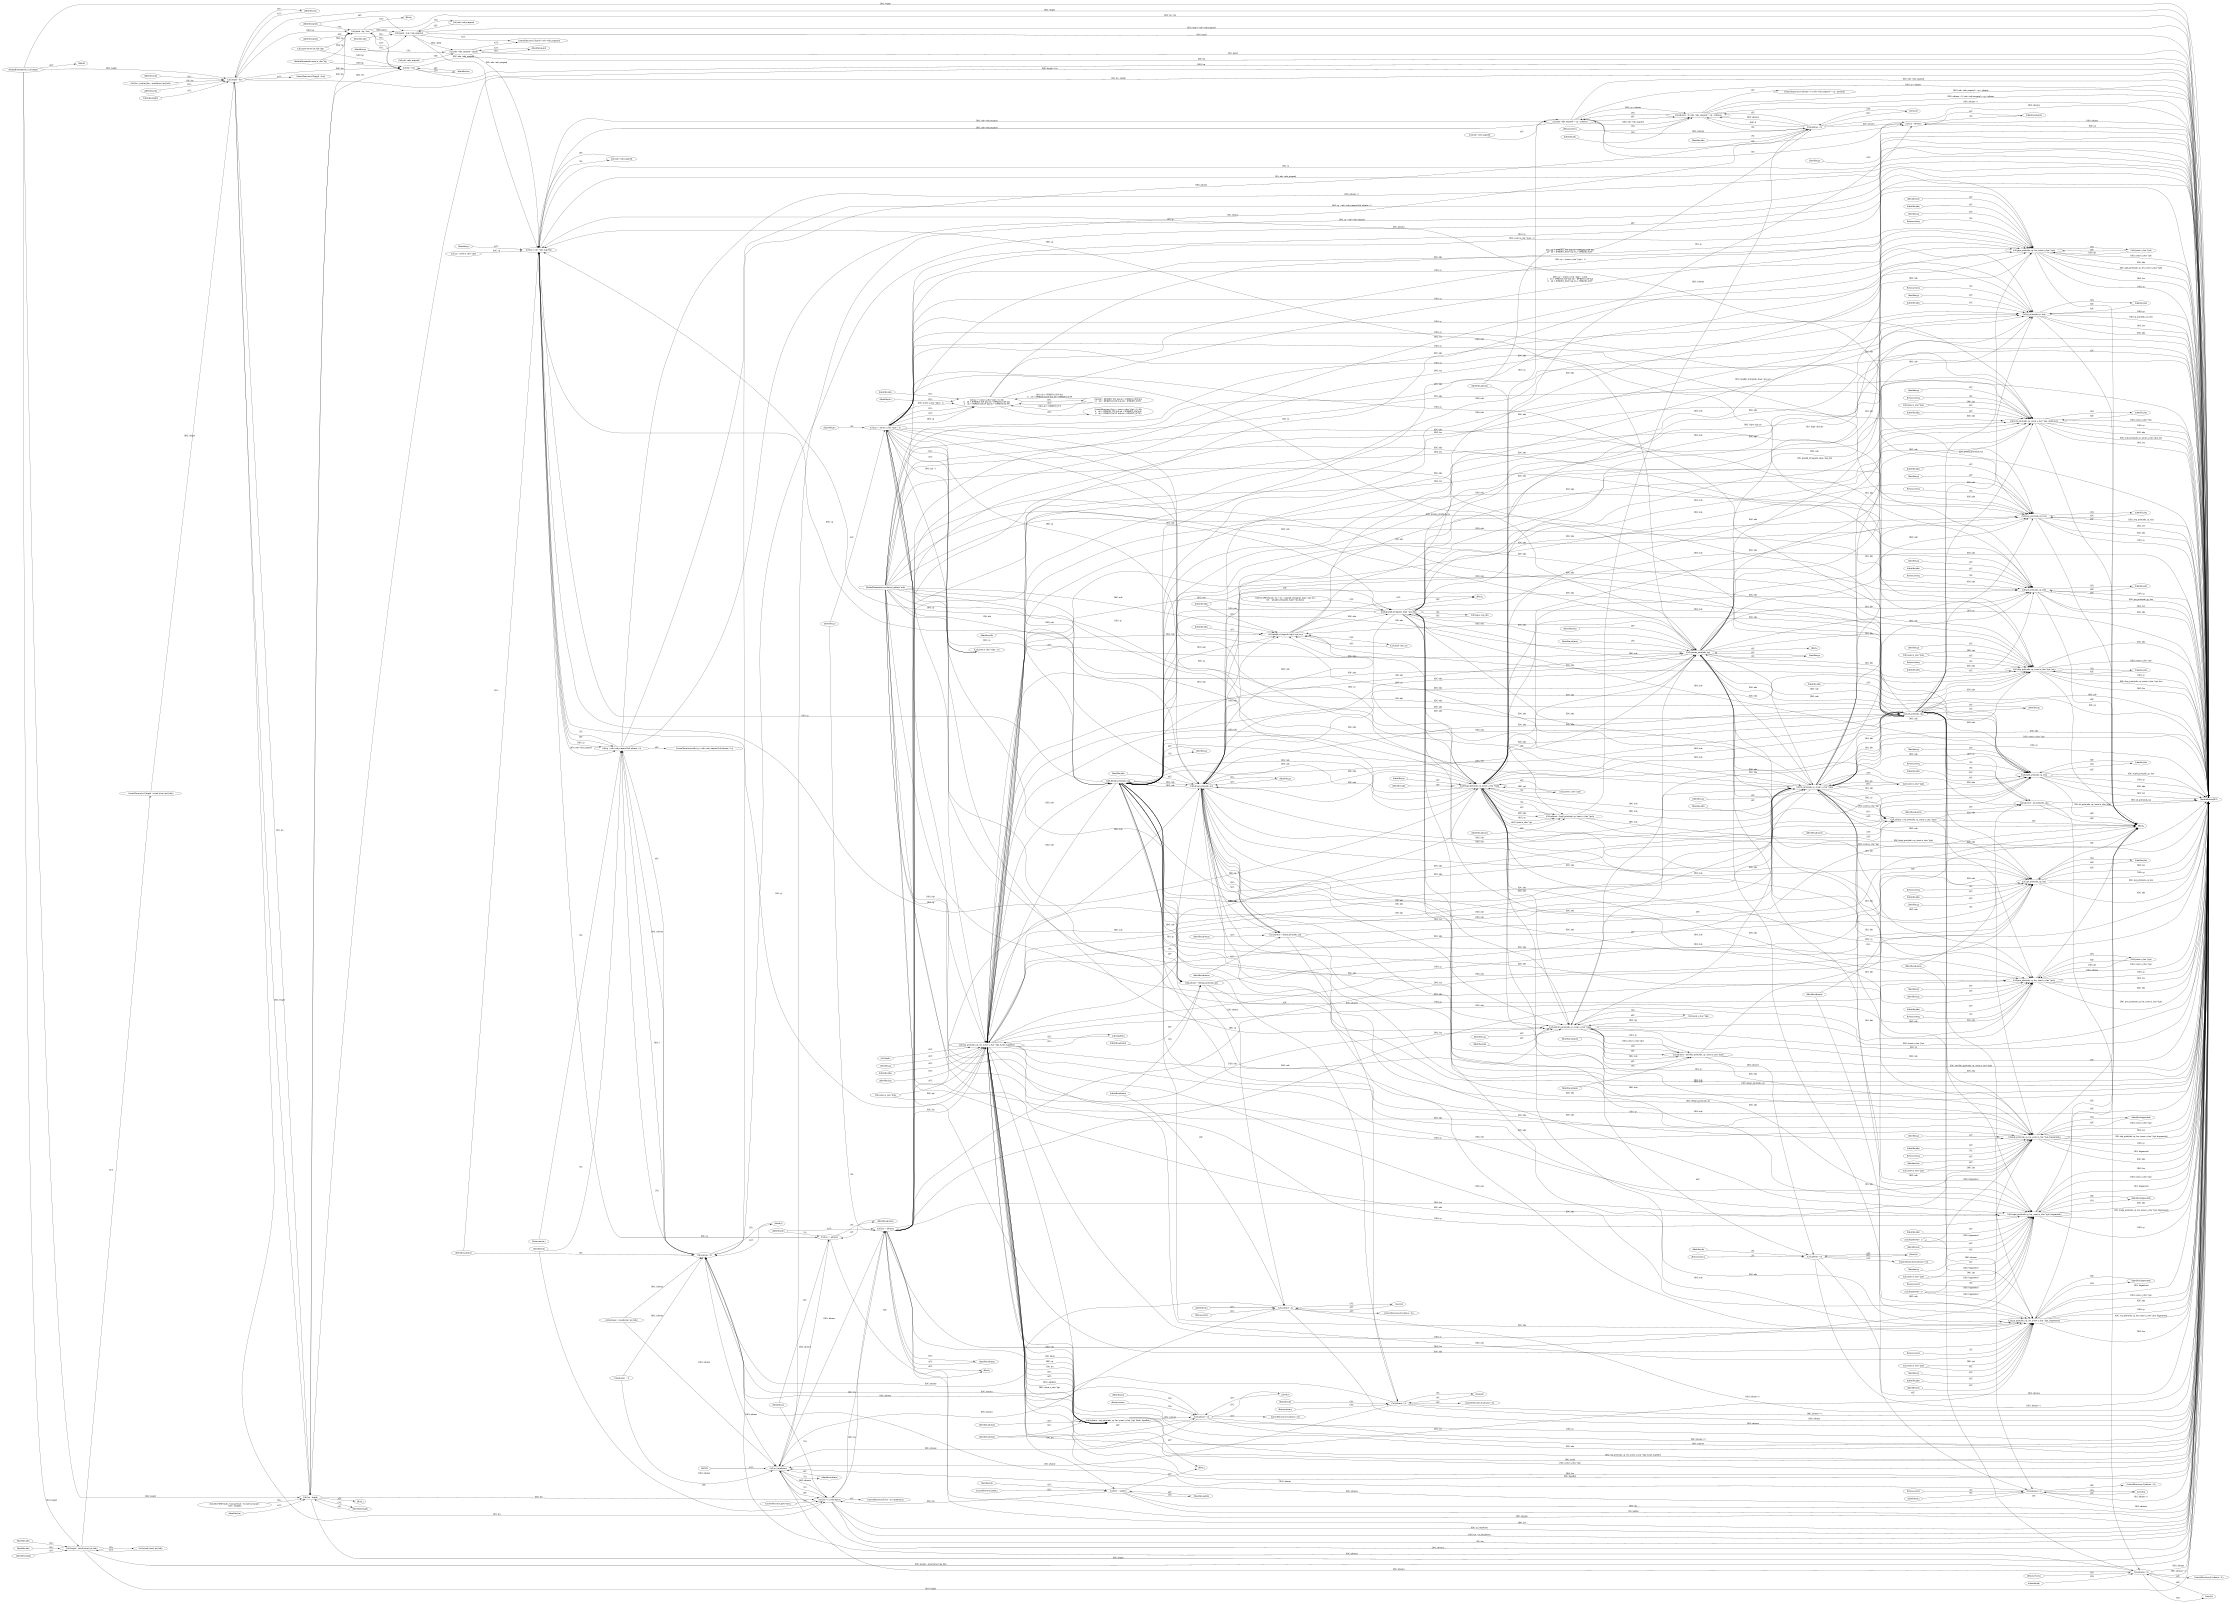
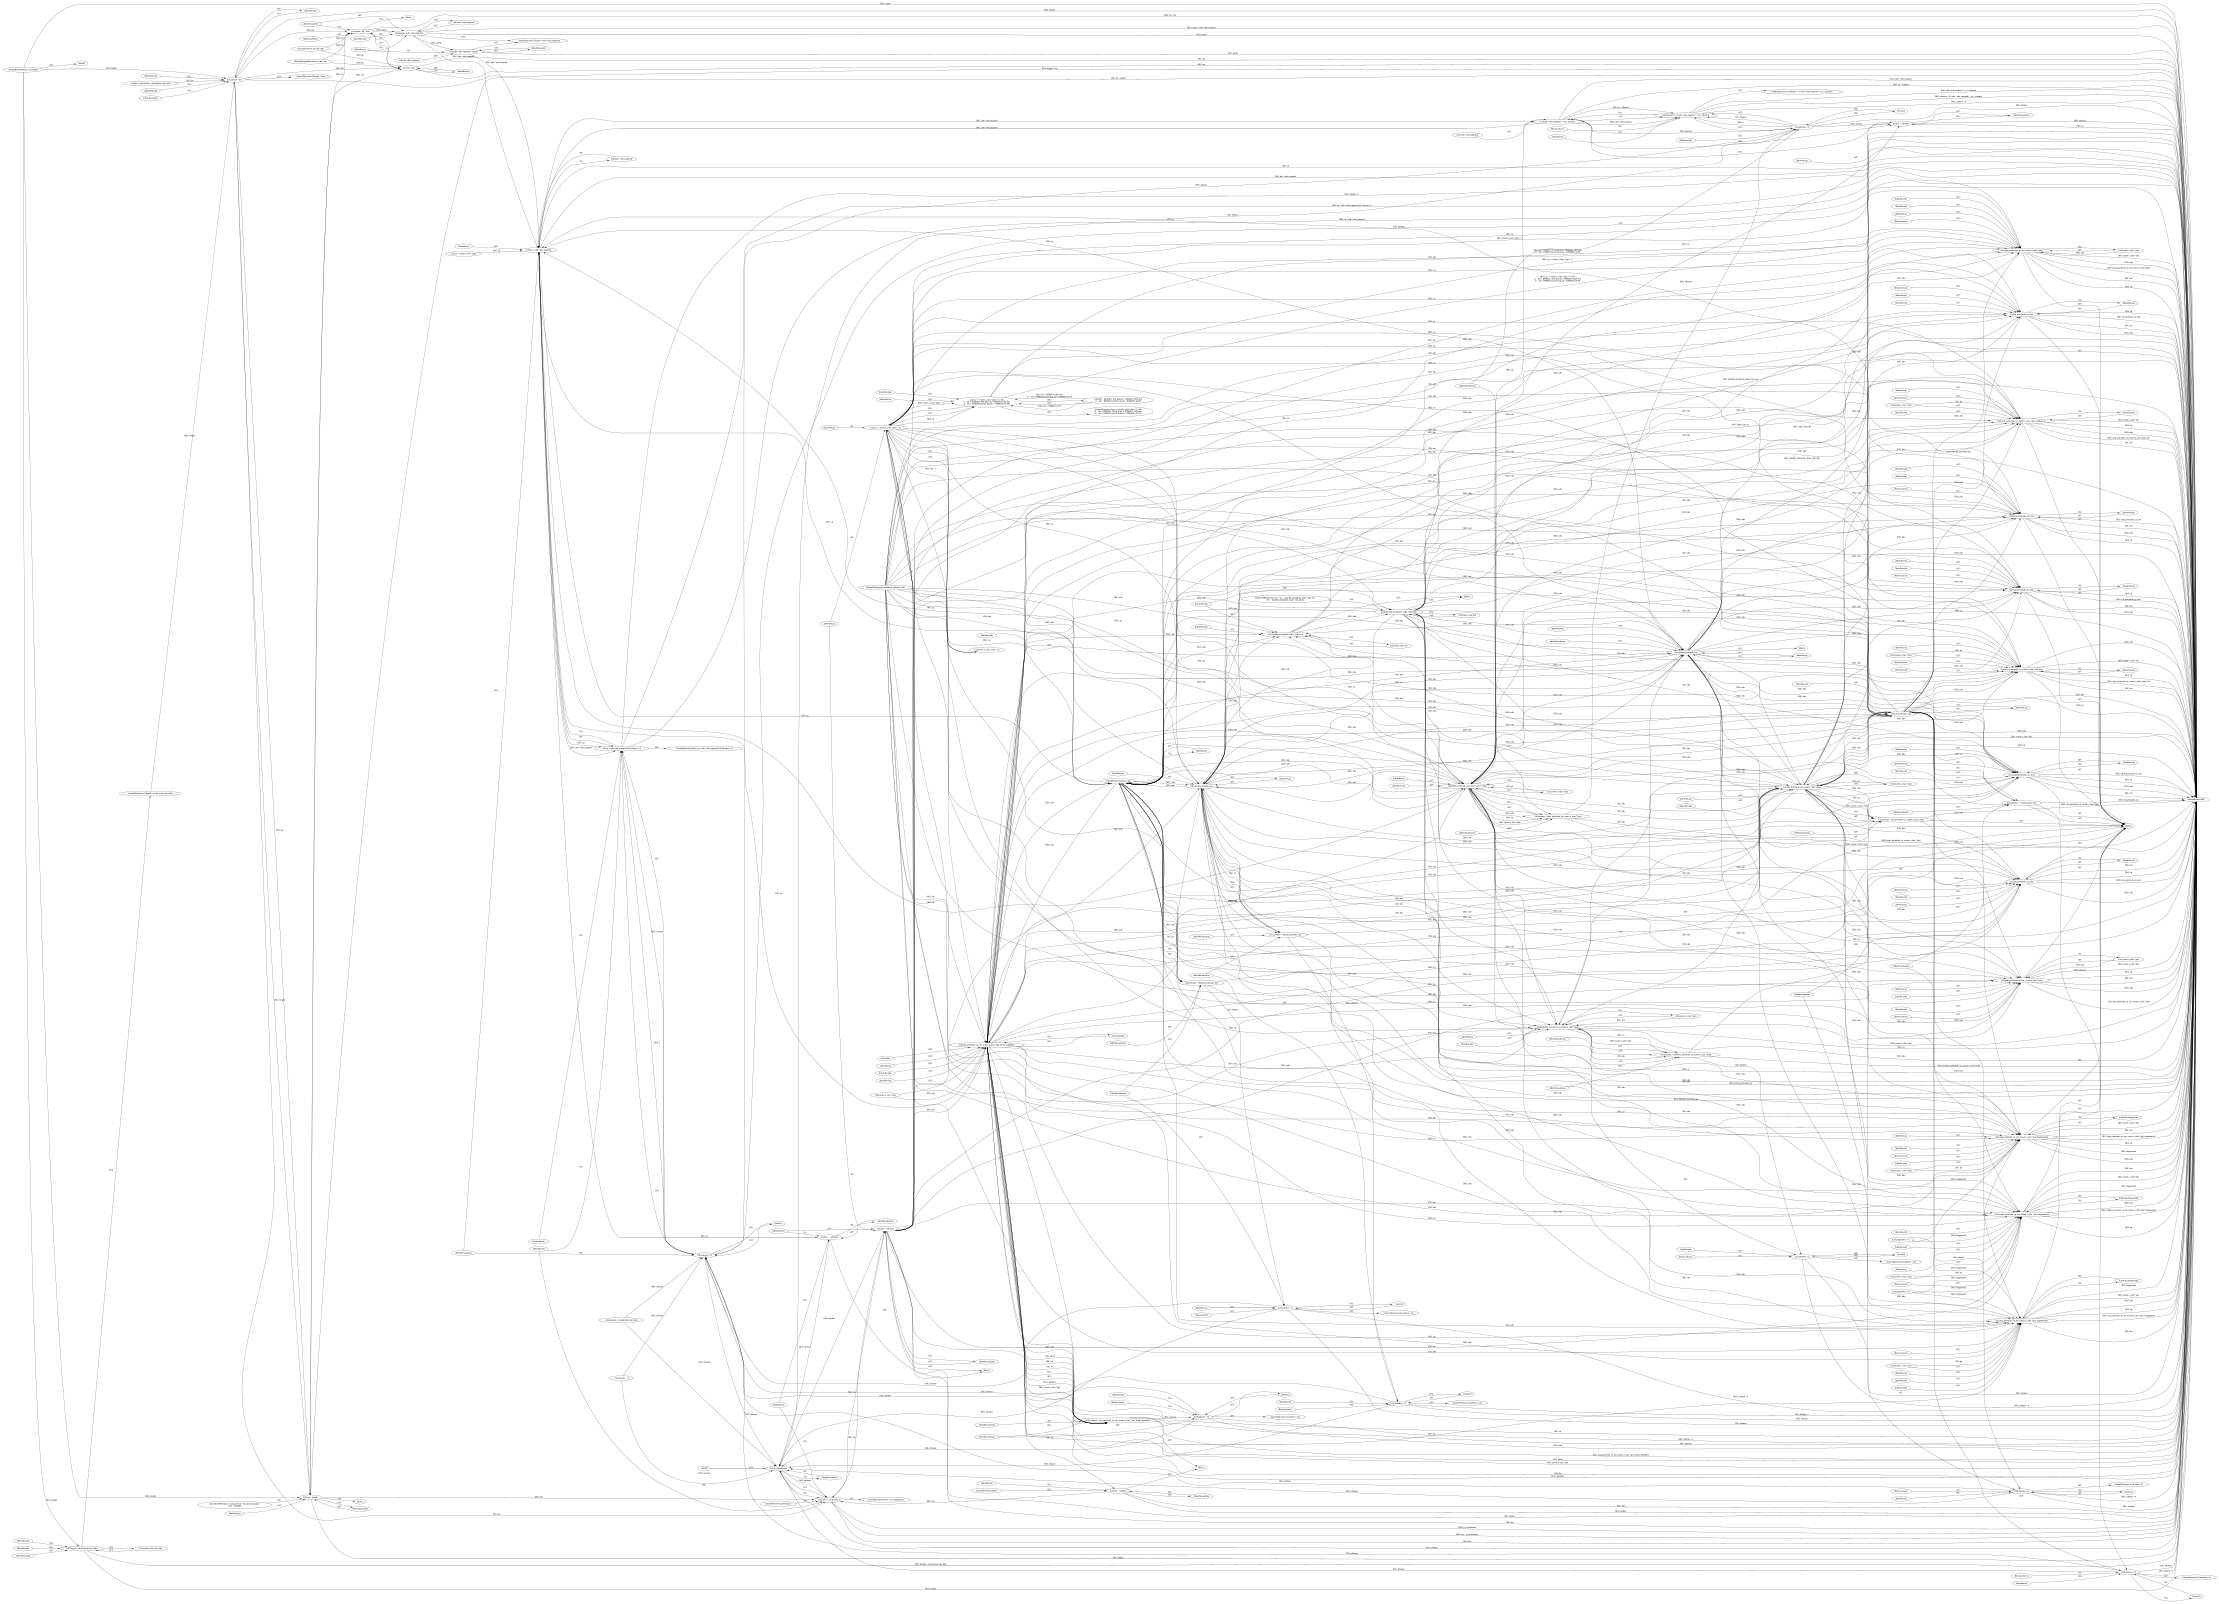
(1438, 514) -> (1432, 515)
